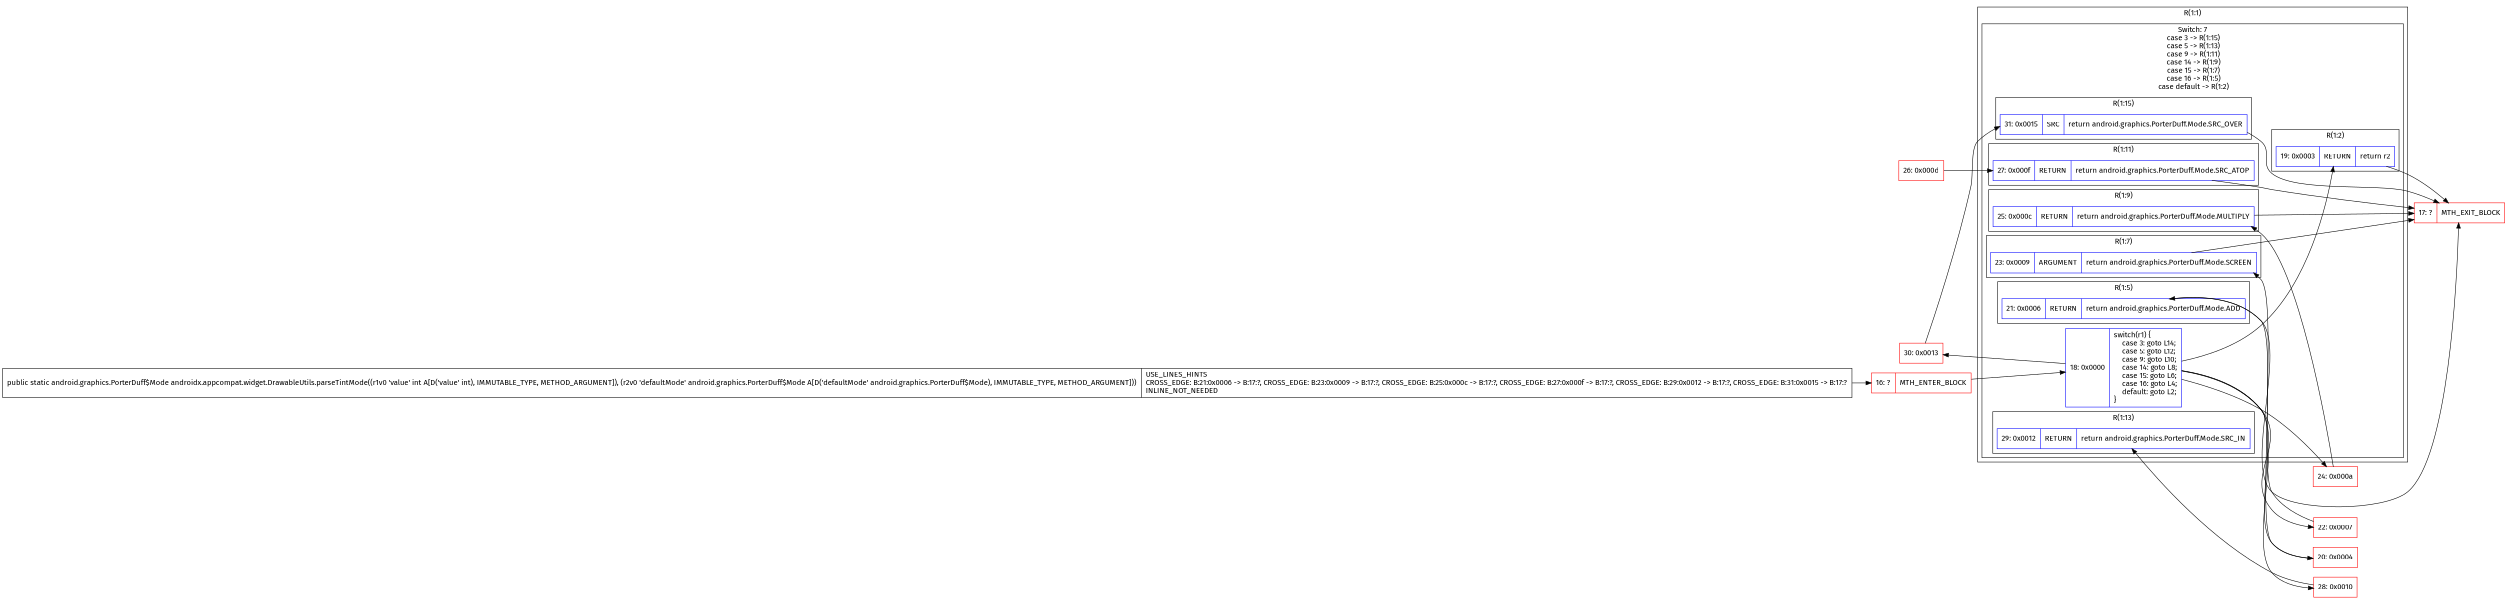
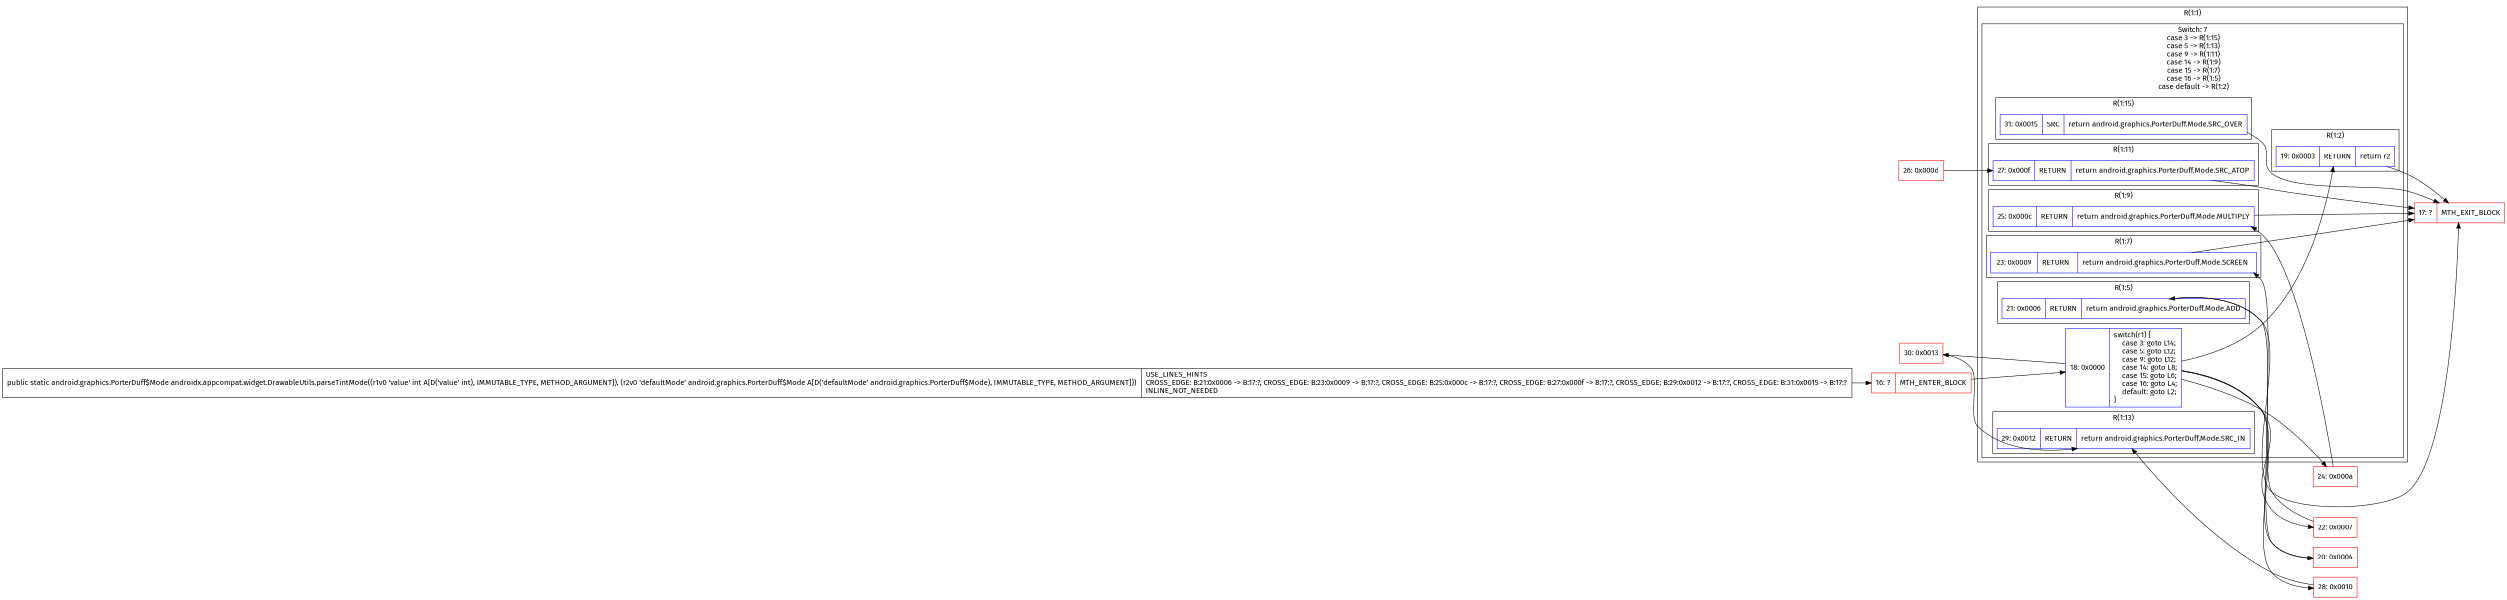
(1959, 233) -> (1988, 435)
(2058, 262) -> (2056, 262)
(2145, 359) -> (2145, 359)
